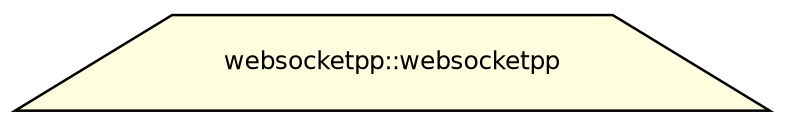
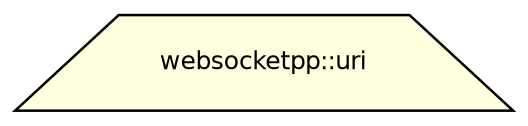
(392, 63) -> (264, 63)
